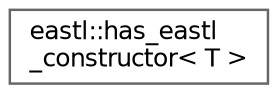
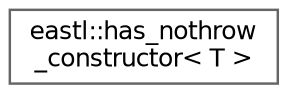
(139, 47) -> (144, 47)
